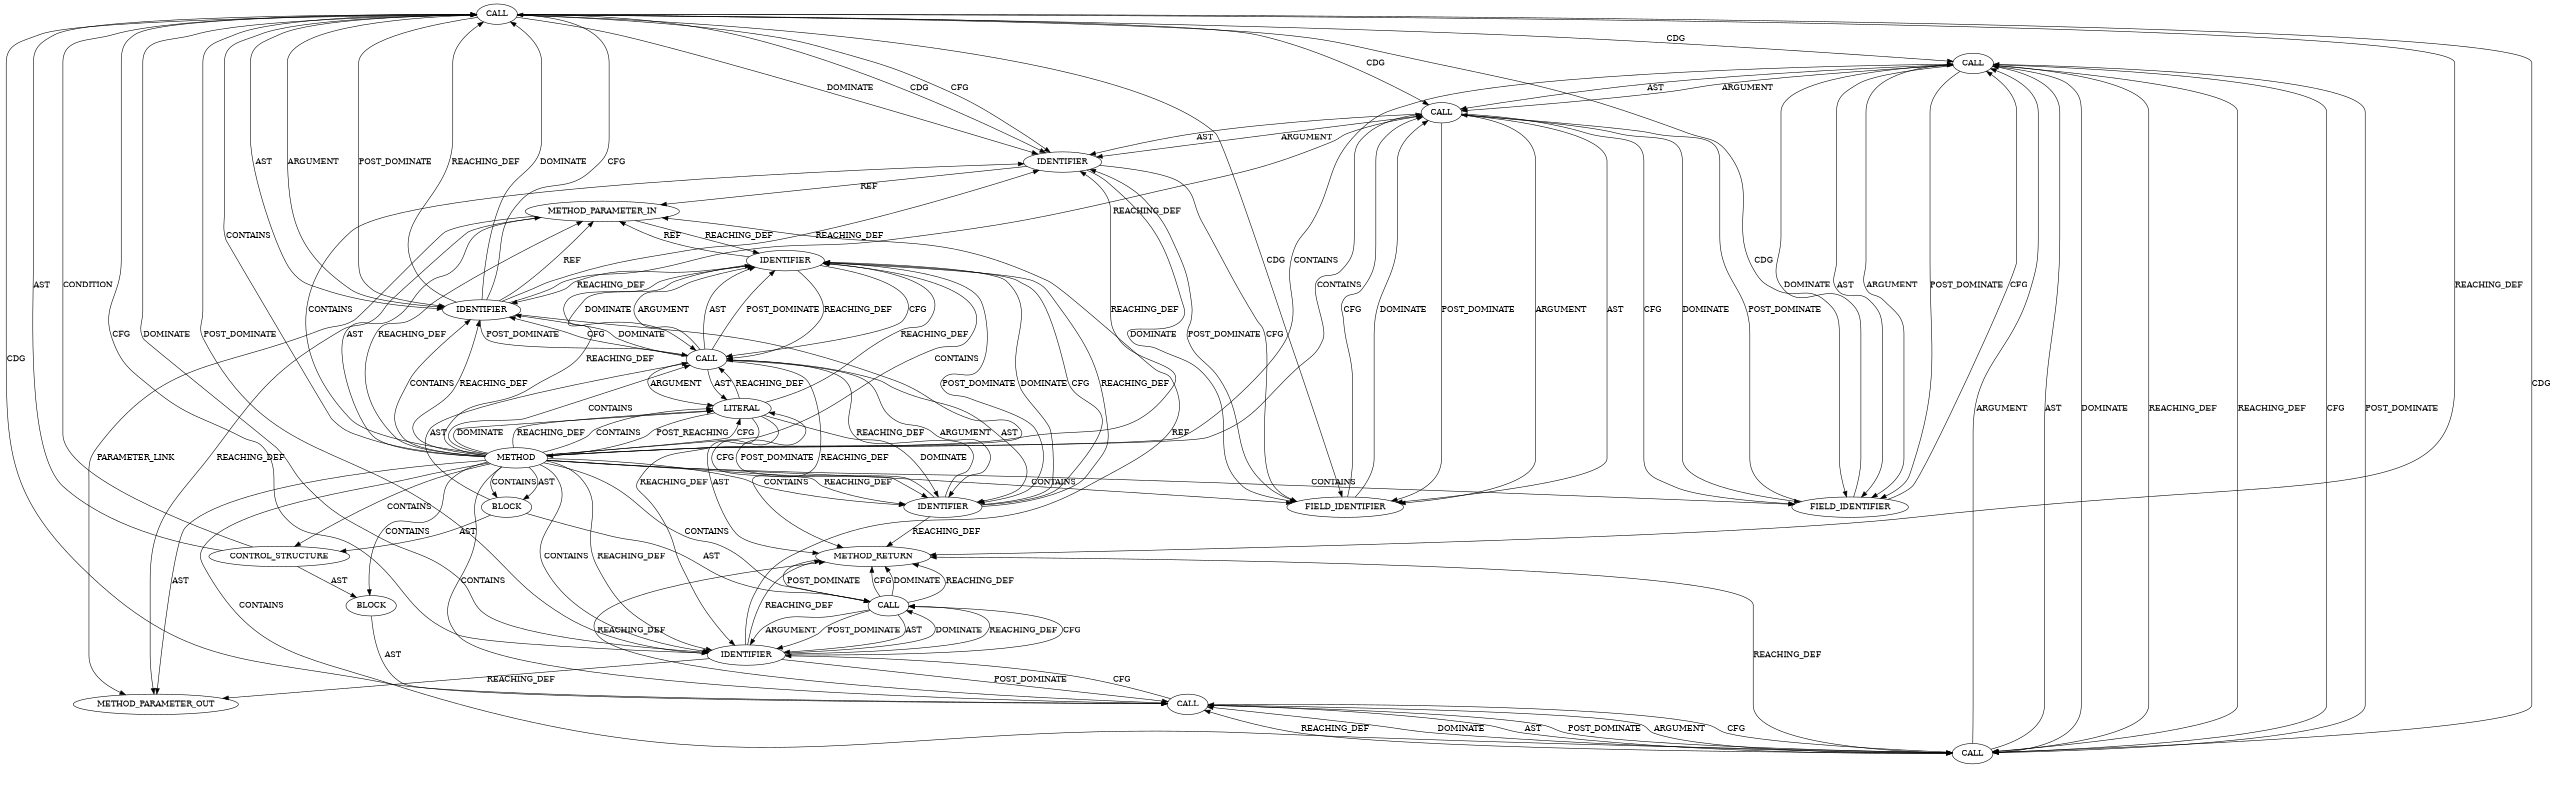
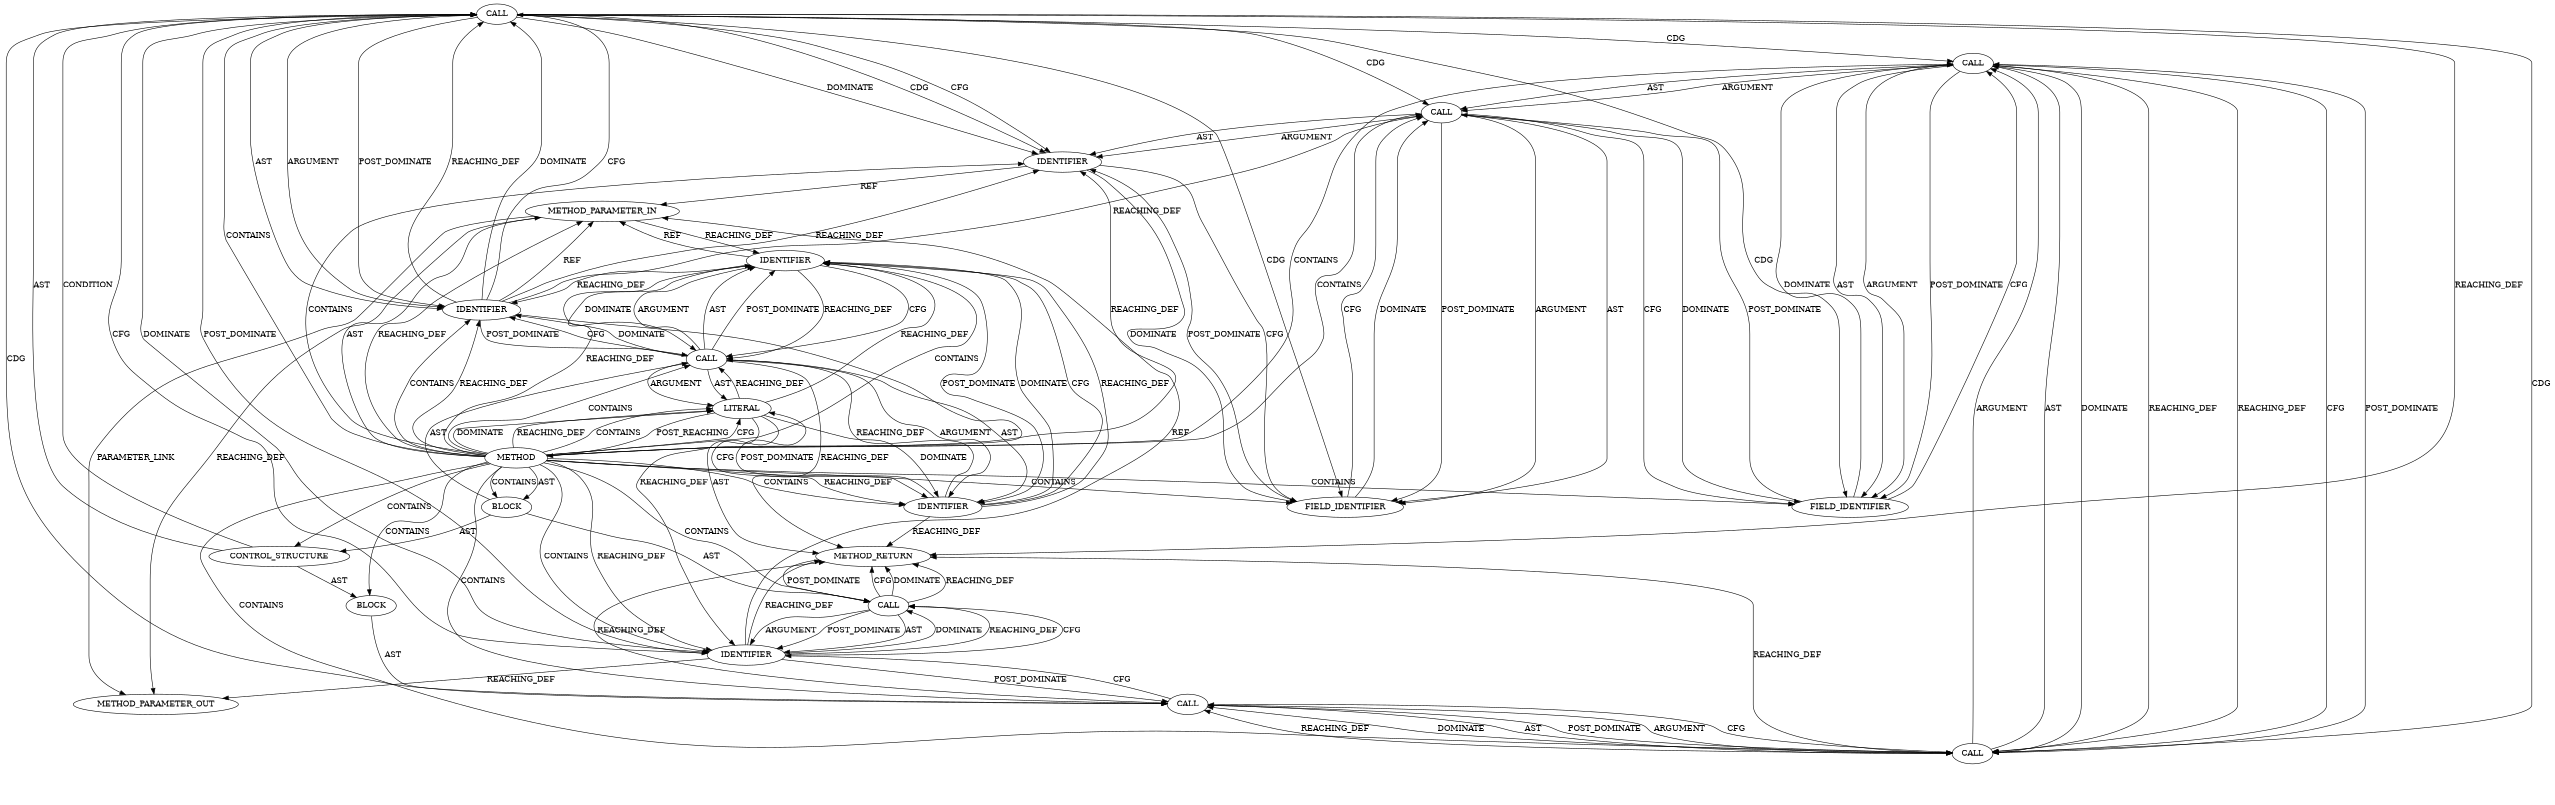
(251, 496) -> none
